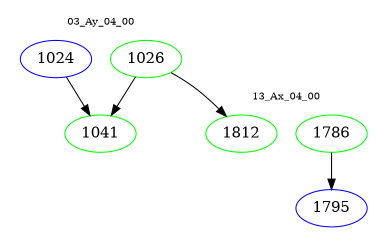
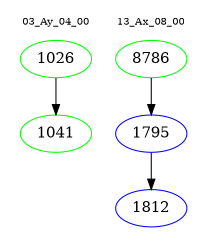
(56, 59) -> none
(204, 96) -> (151, 166)
(286, 97) -> (151, 22)
(241, 134) -> (151, 208)
(332, 134) -> (151, 59)
